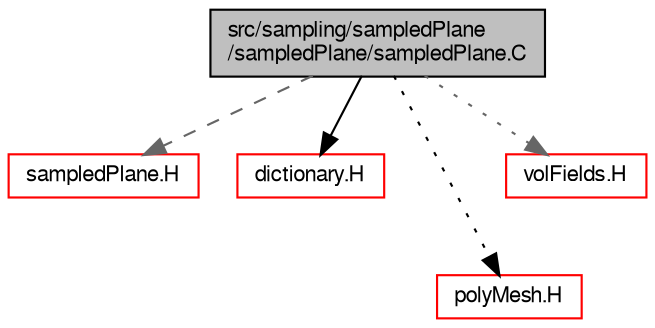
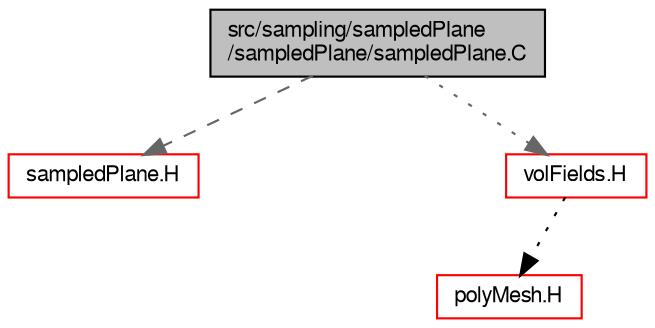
(442, 166) -> (548, 227)
(311, 176) -> none
